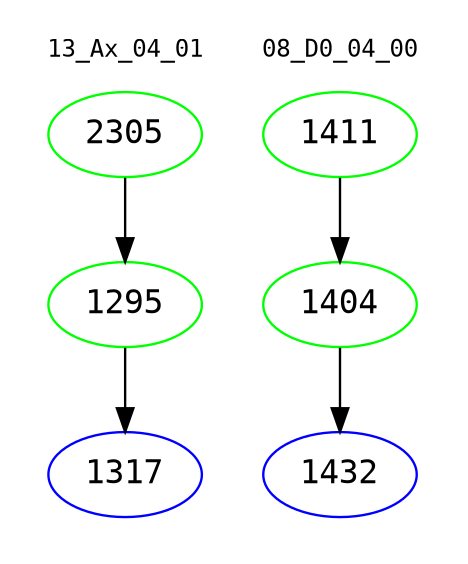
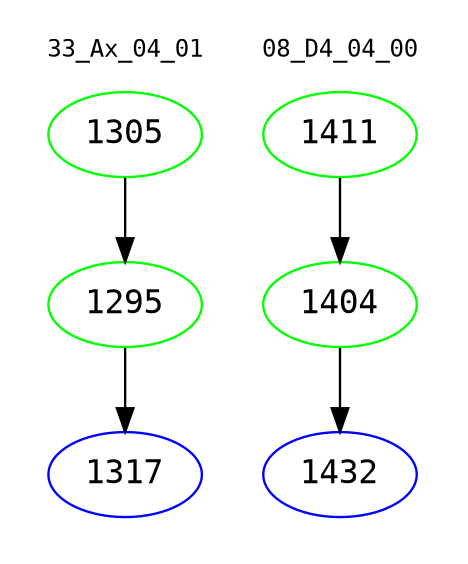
(126, 51) -> (126, 51)
(341, 51) -> (341, 51)
(125, 135) -> (125, 135)
